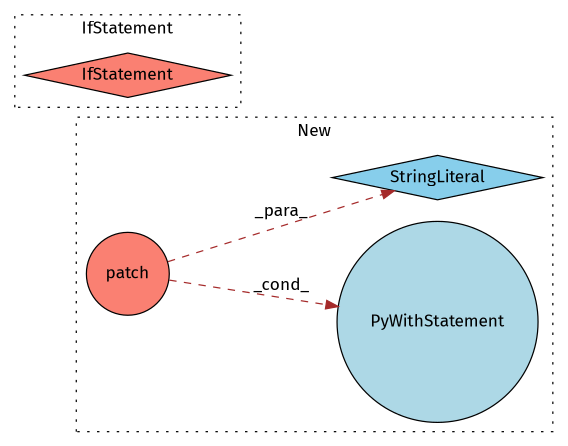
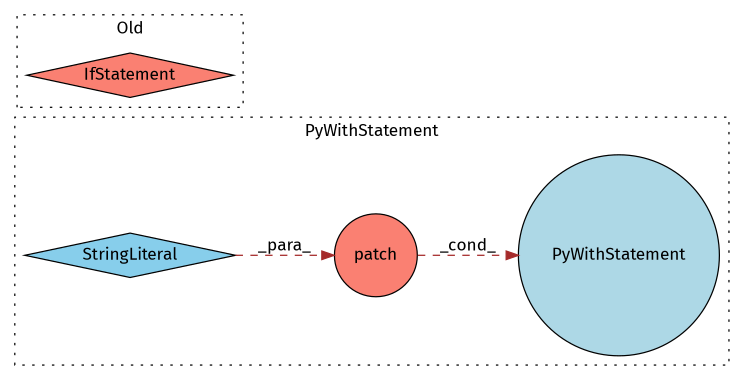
(128, 29) -> (130, 29)
(315, 131) -> (372, 131)
(275, 228) -> (279, 255)
